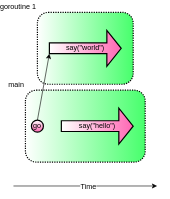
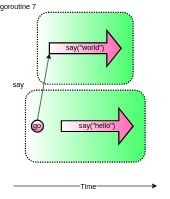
(16, 6) -> (16, 6)
(17, 84) -> (18, 84)
